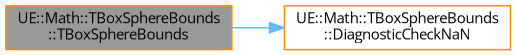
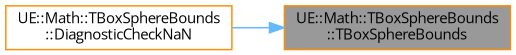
(251, 28) -> (251, 28)
